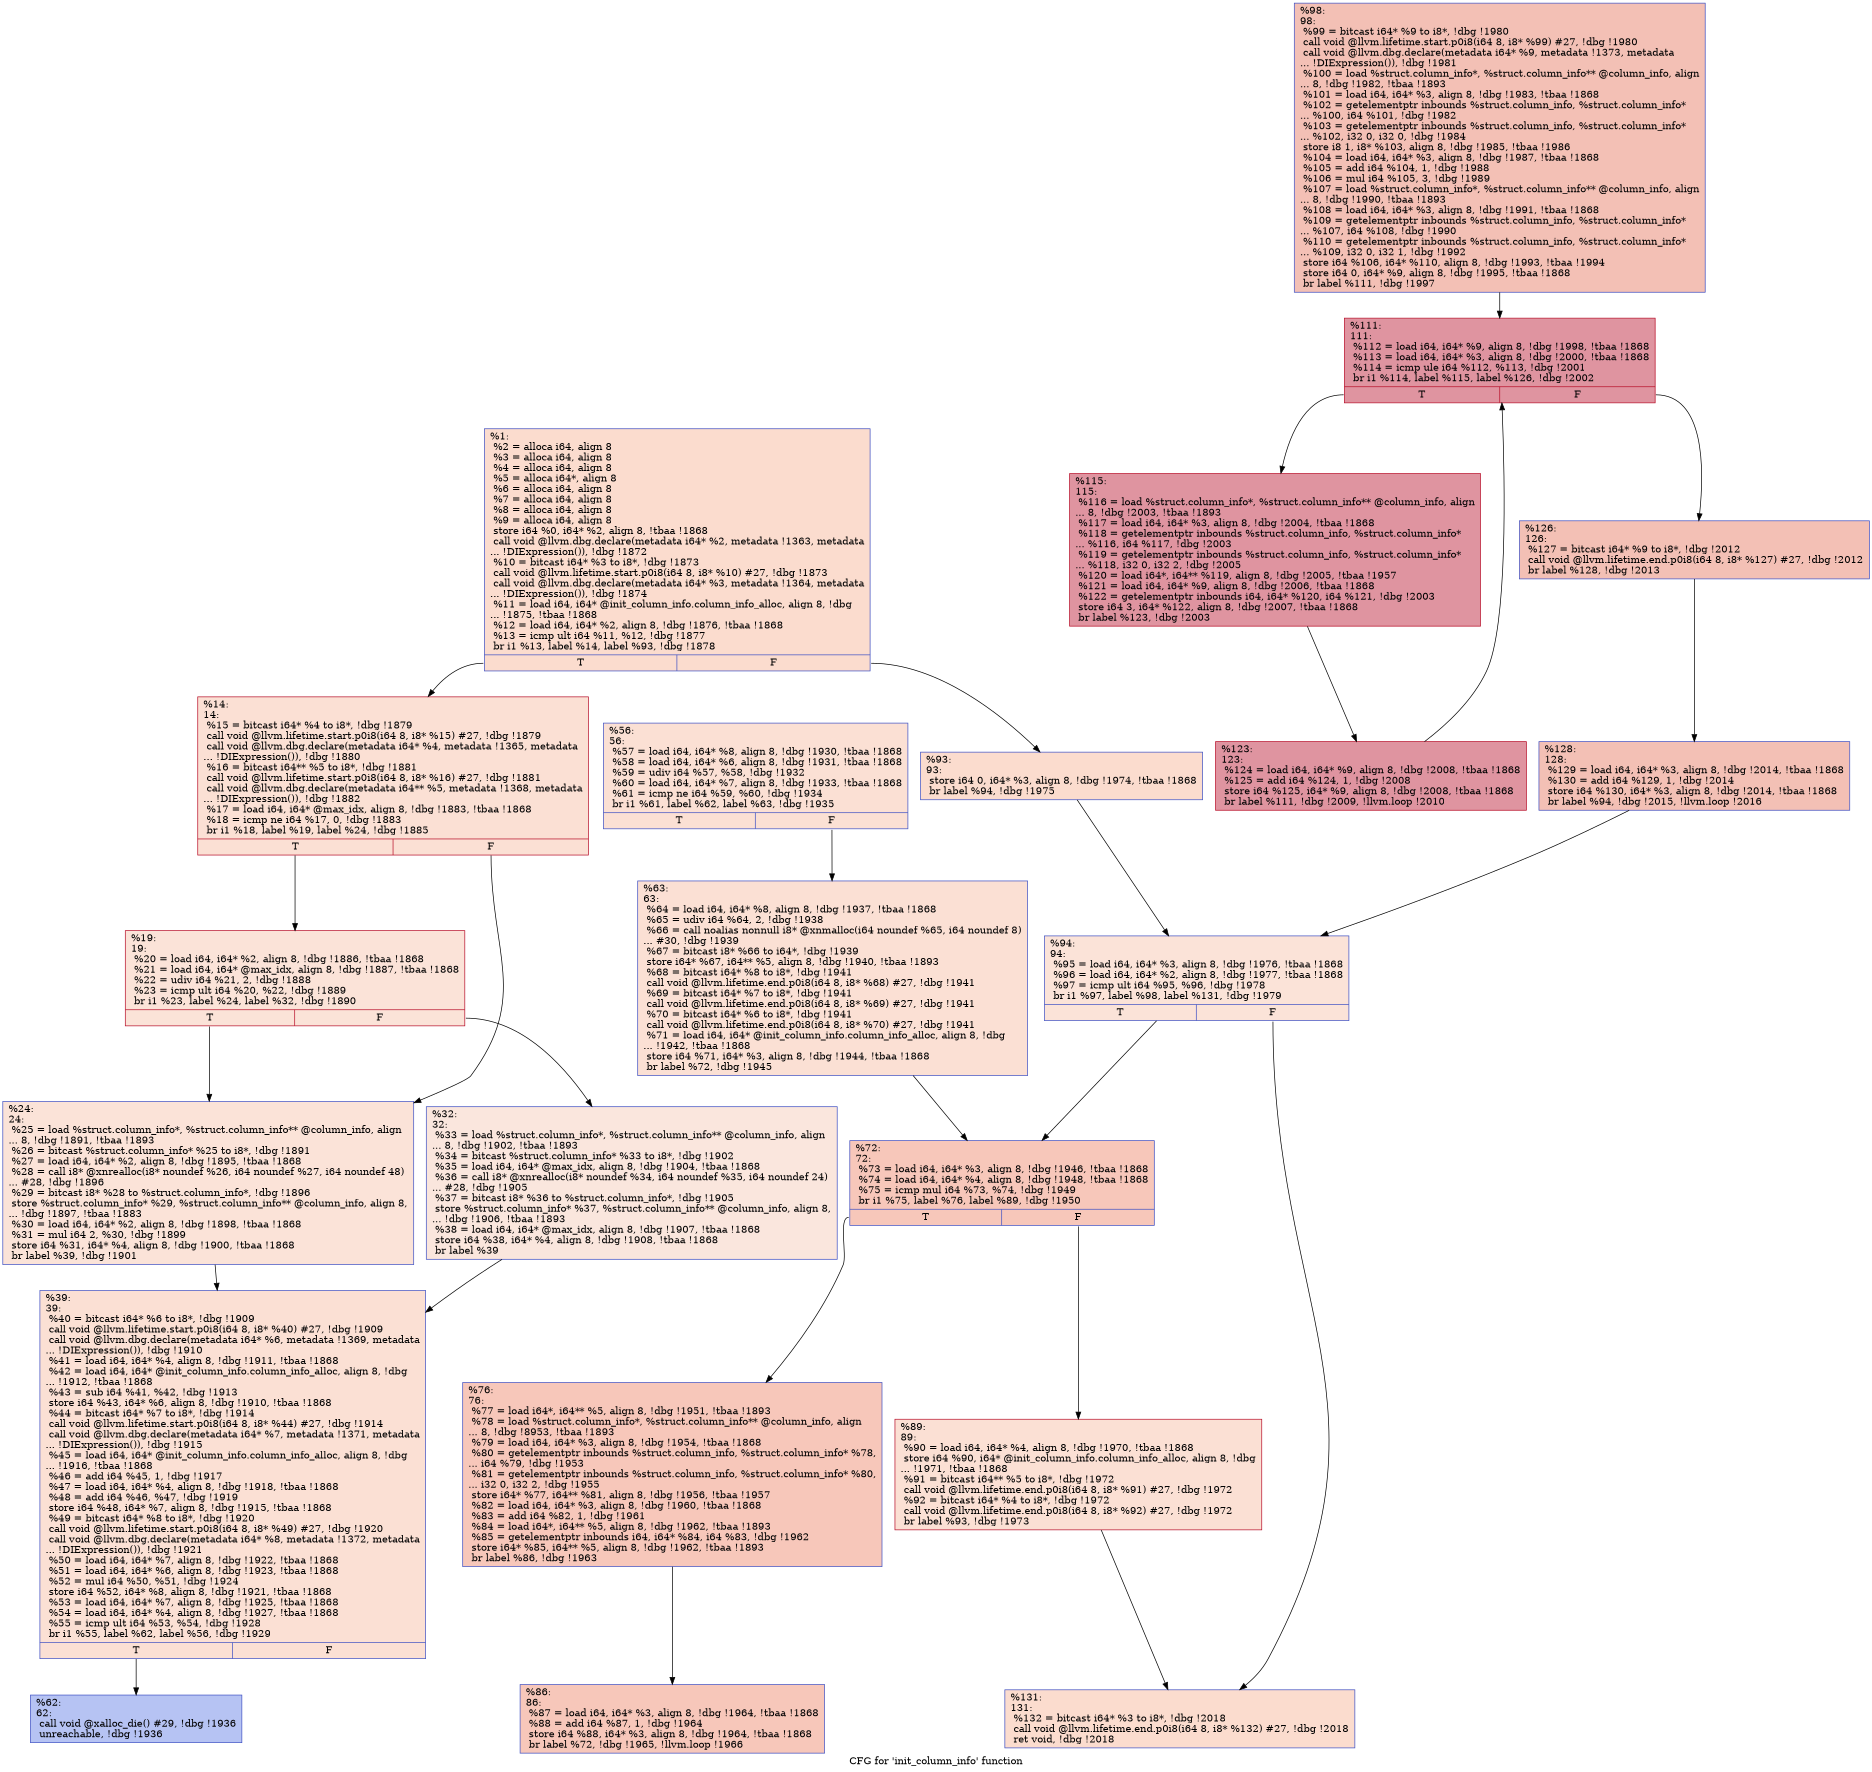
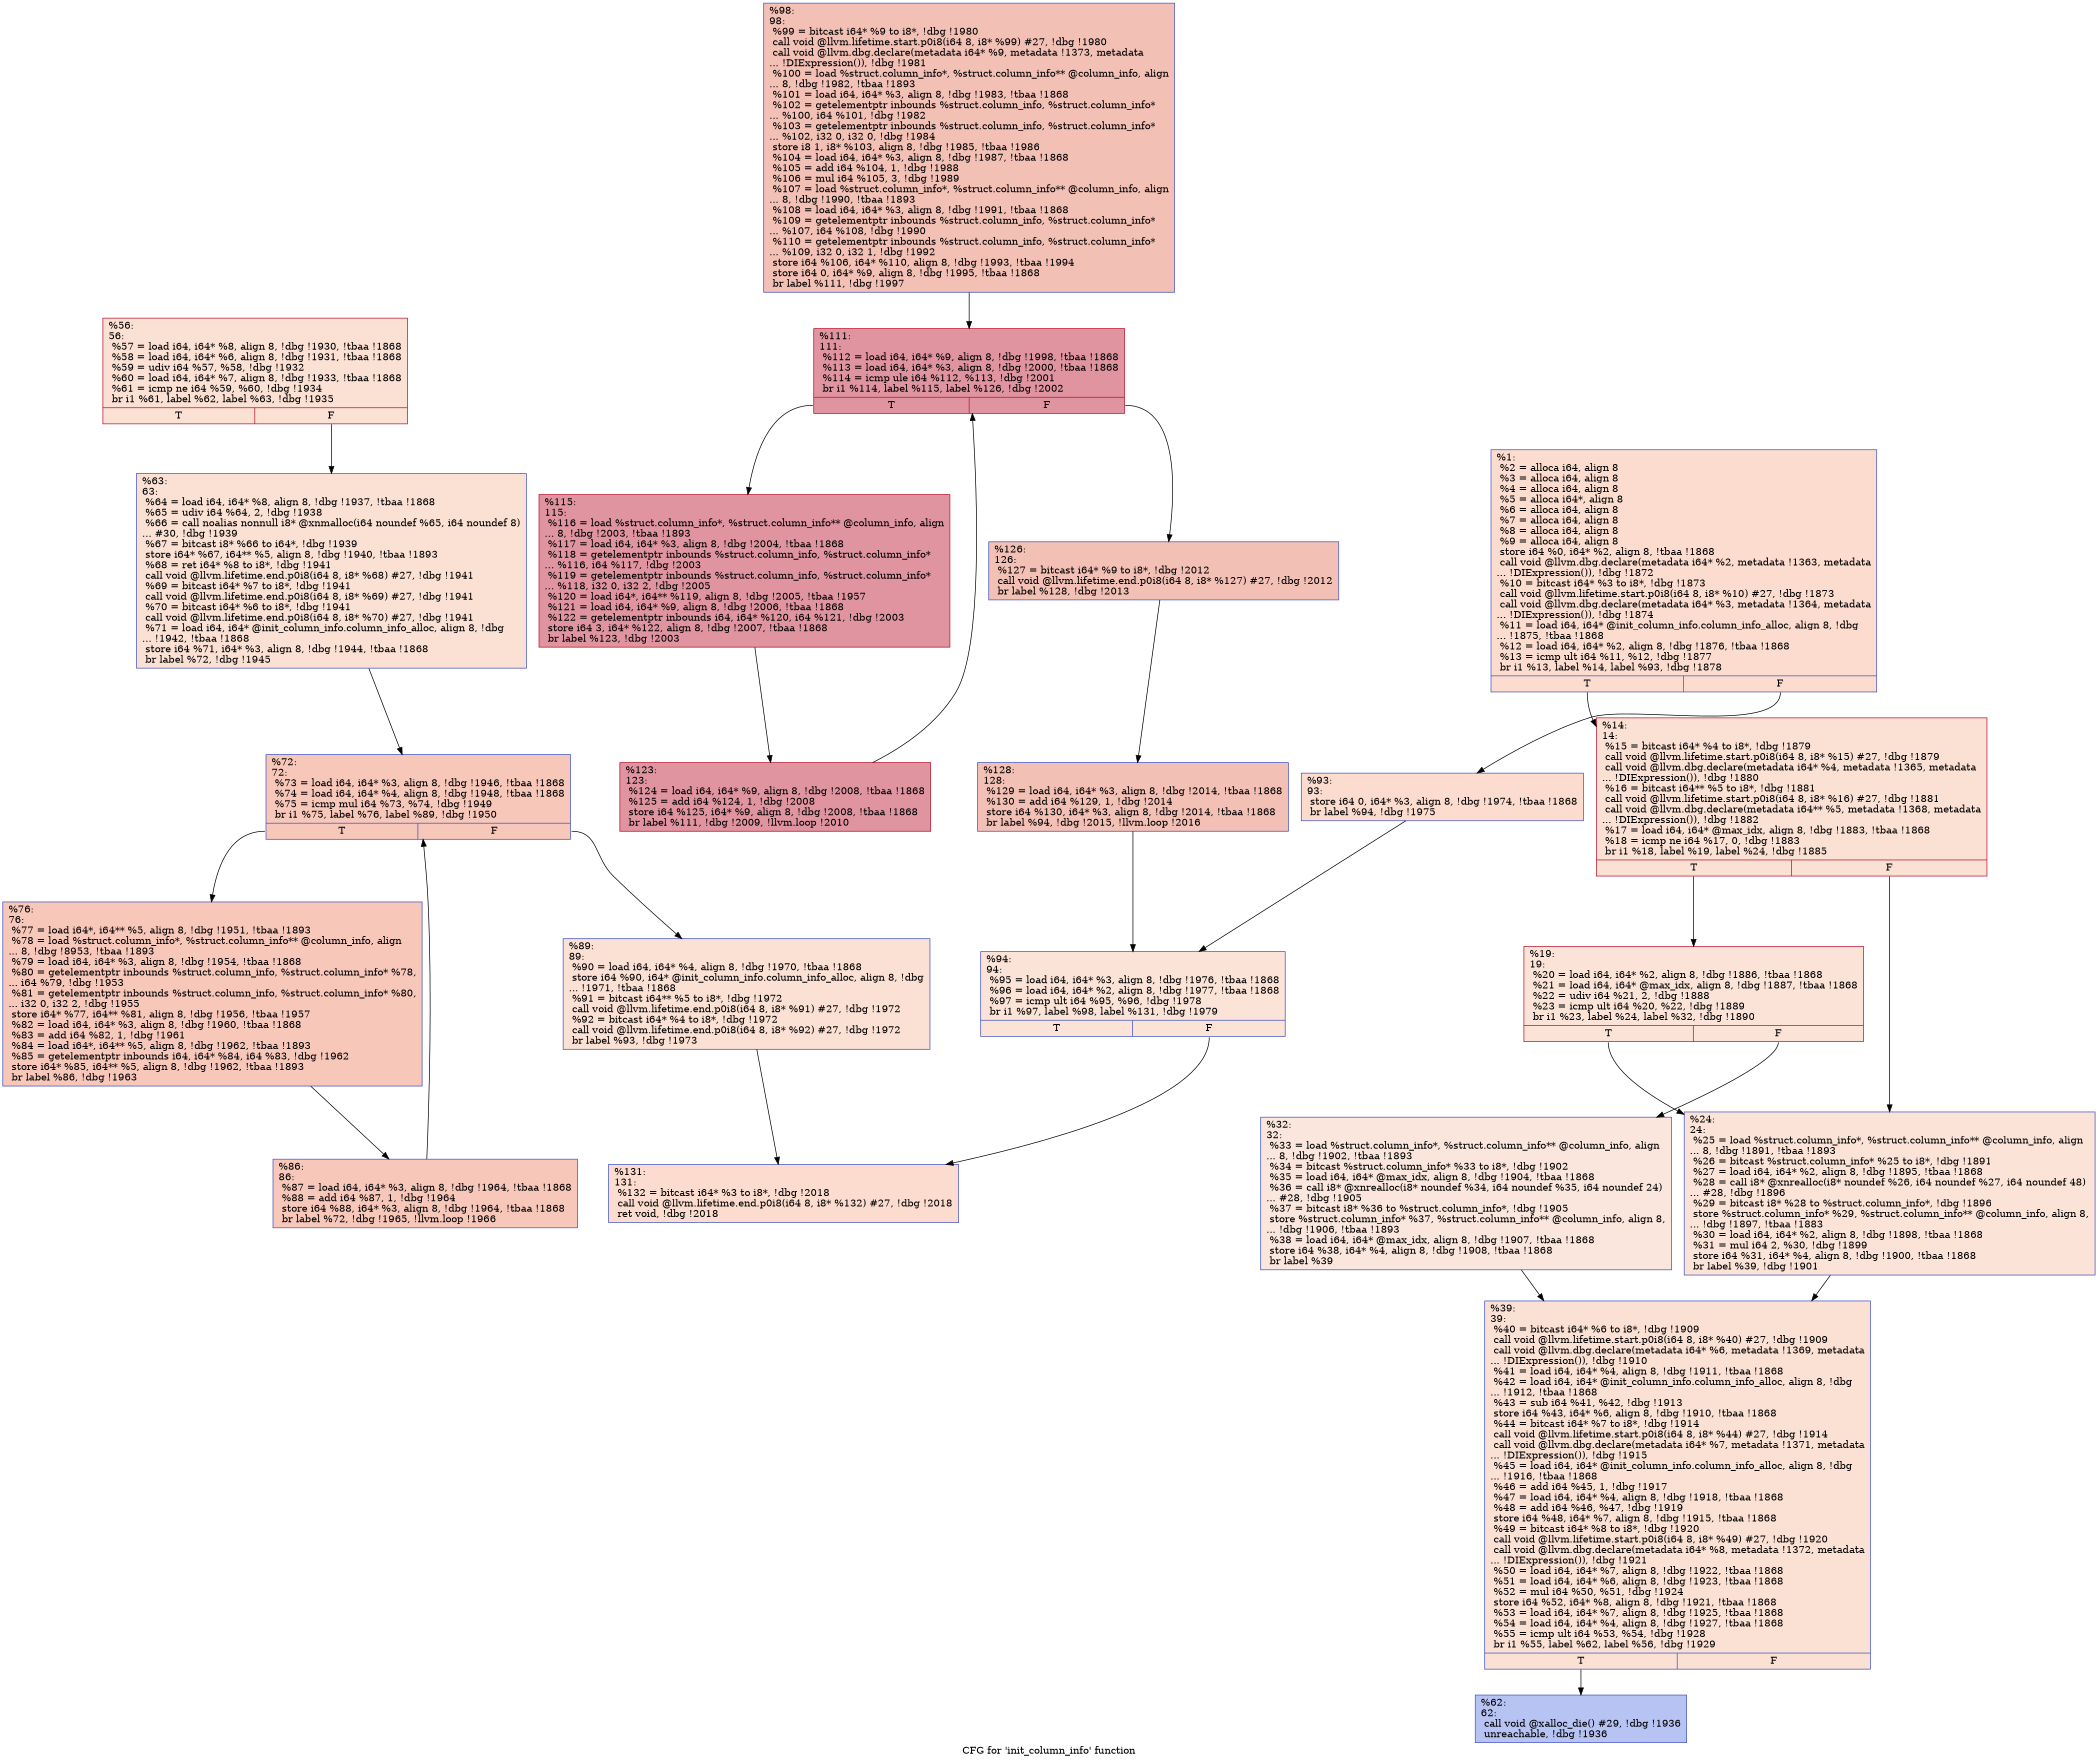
(756, 776) -> (255, 371)
(748, 973) -> (237, 565)
(1102, 1078) -> (430, 1003)
(1078, 1475) -> (747, 994)
